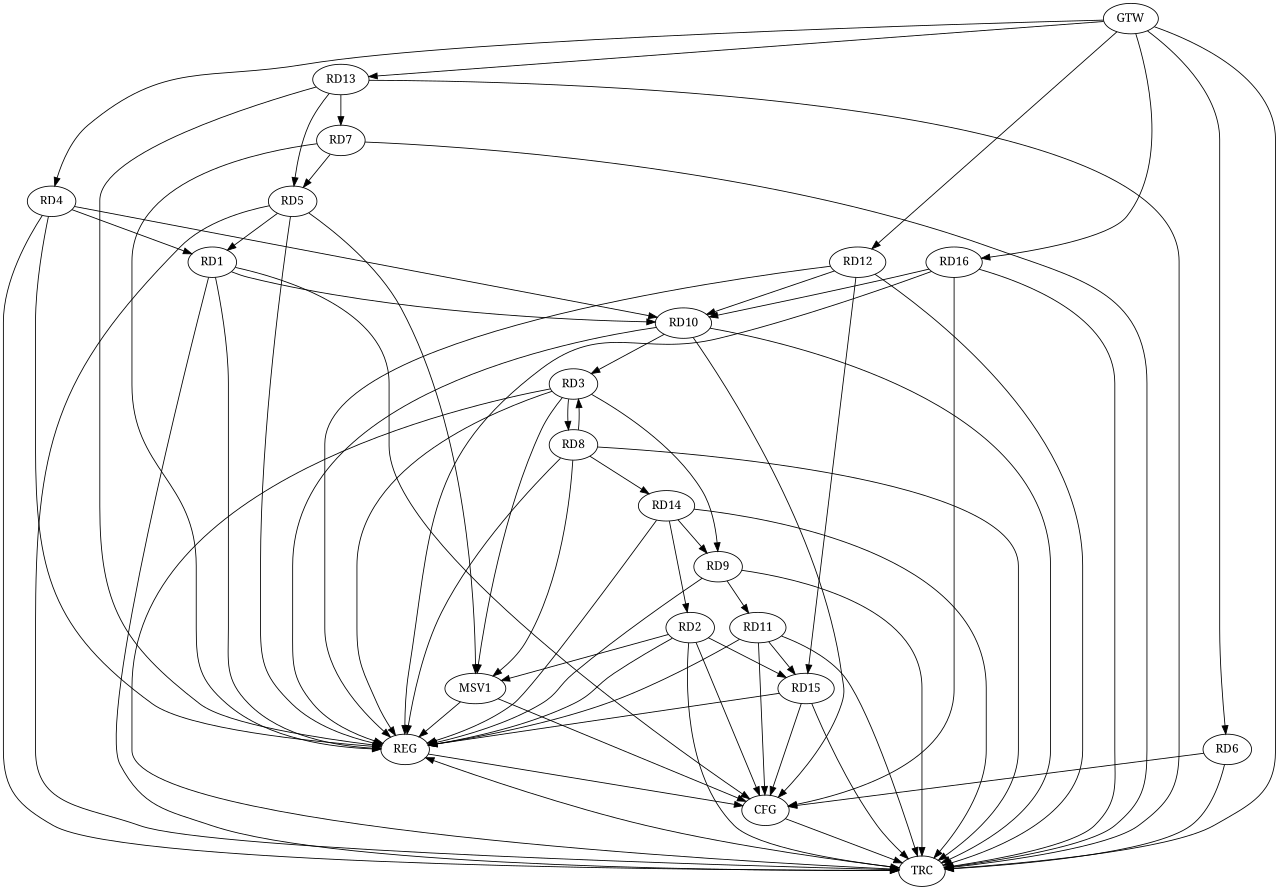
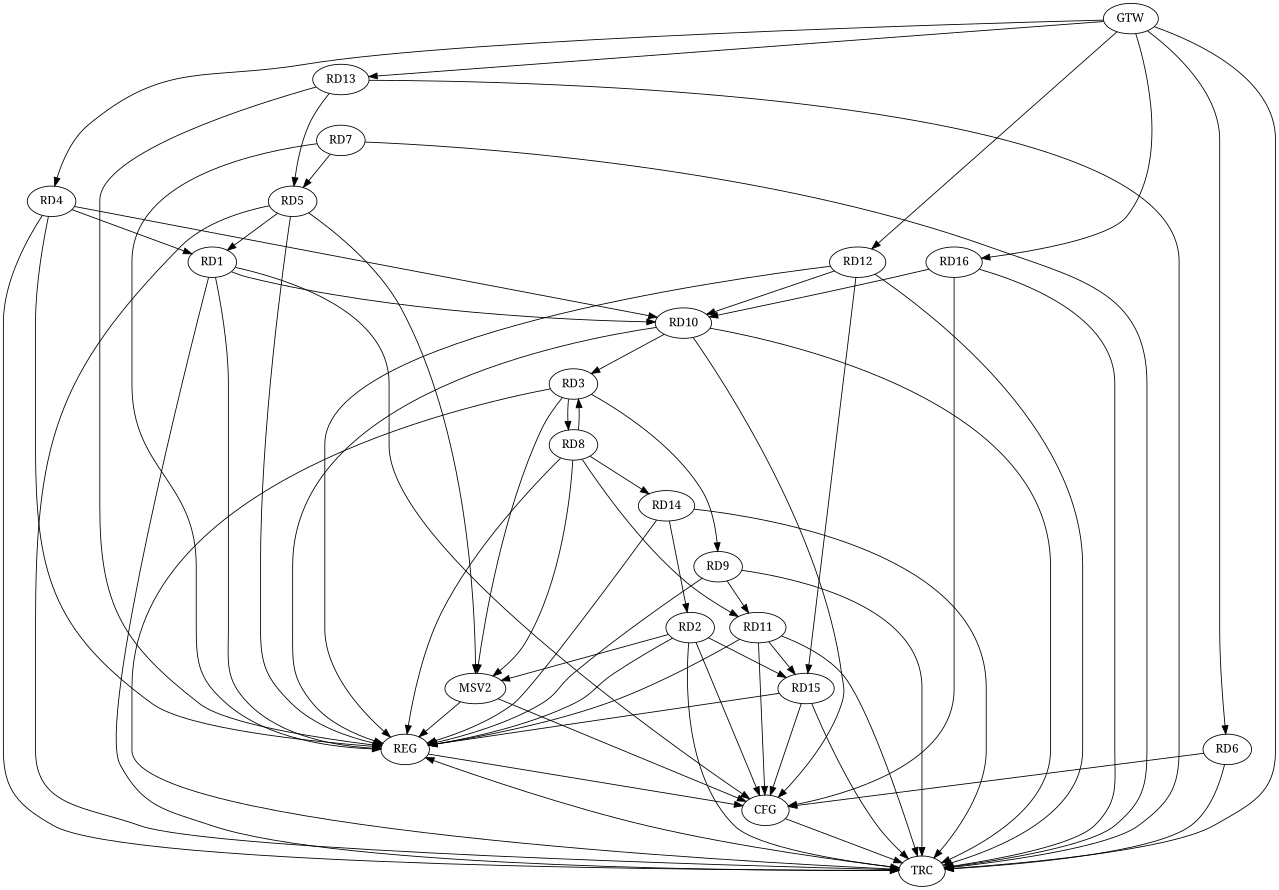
(341, 106) -> none
(546, 366) -> none
(371, 514) -> none
(975, 517) -> (648, 545)
(690, 533) -> none
(475, 689) -> (475, 689)
